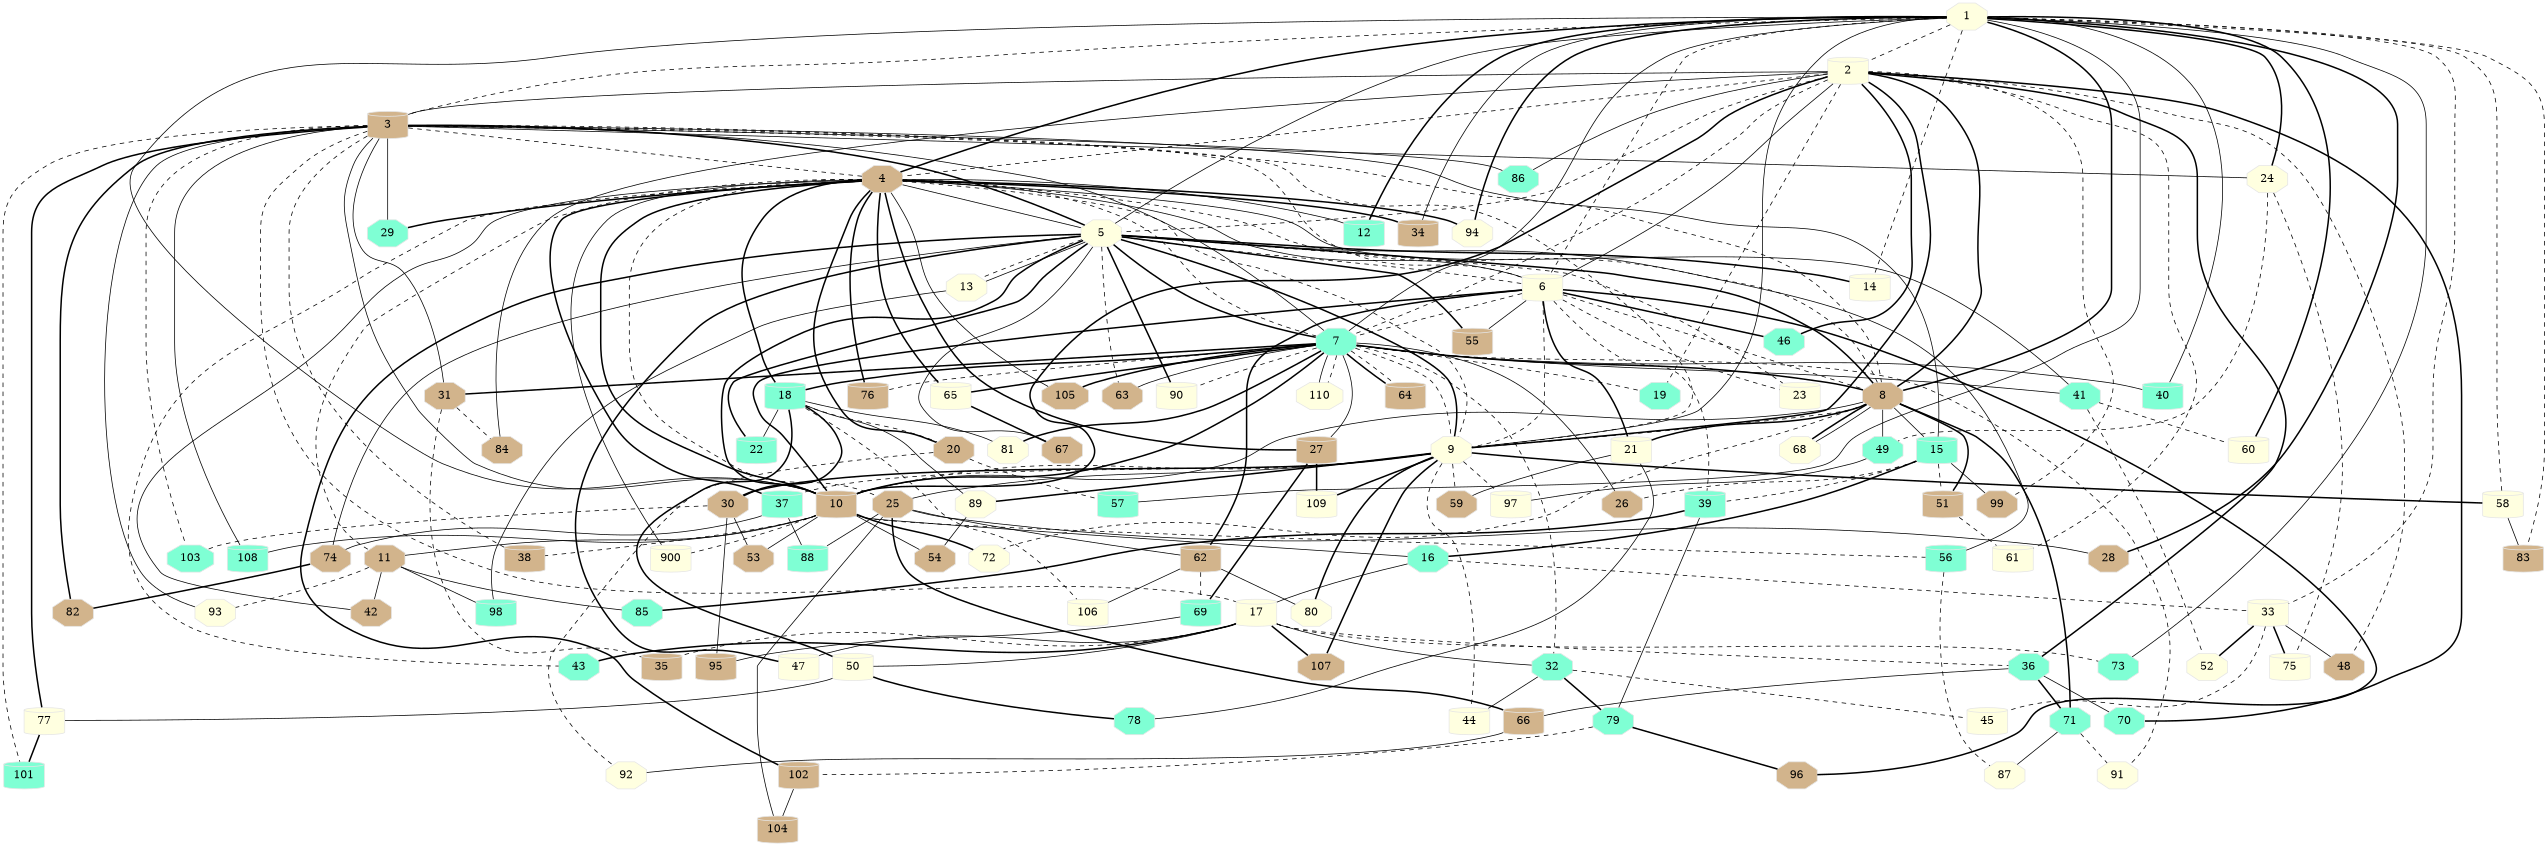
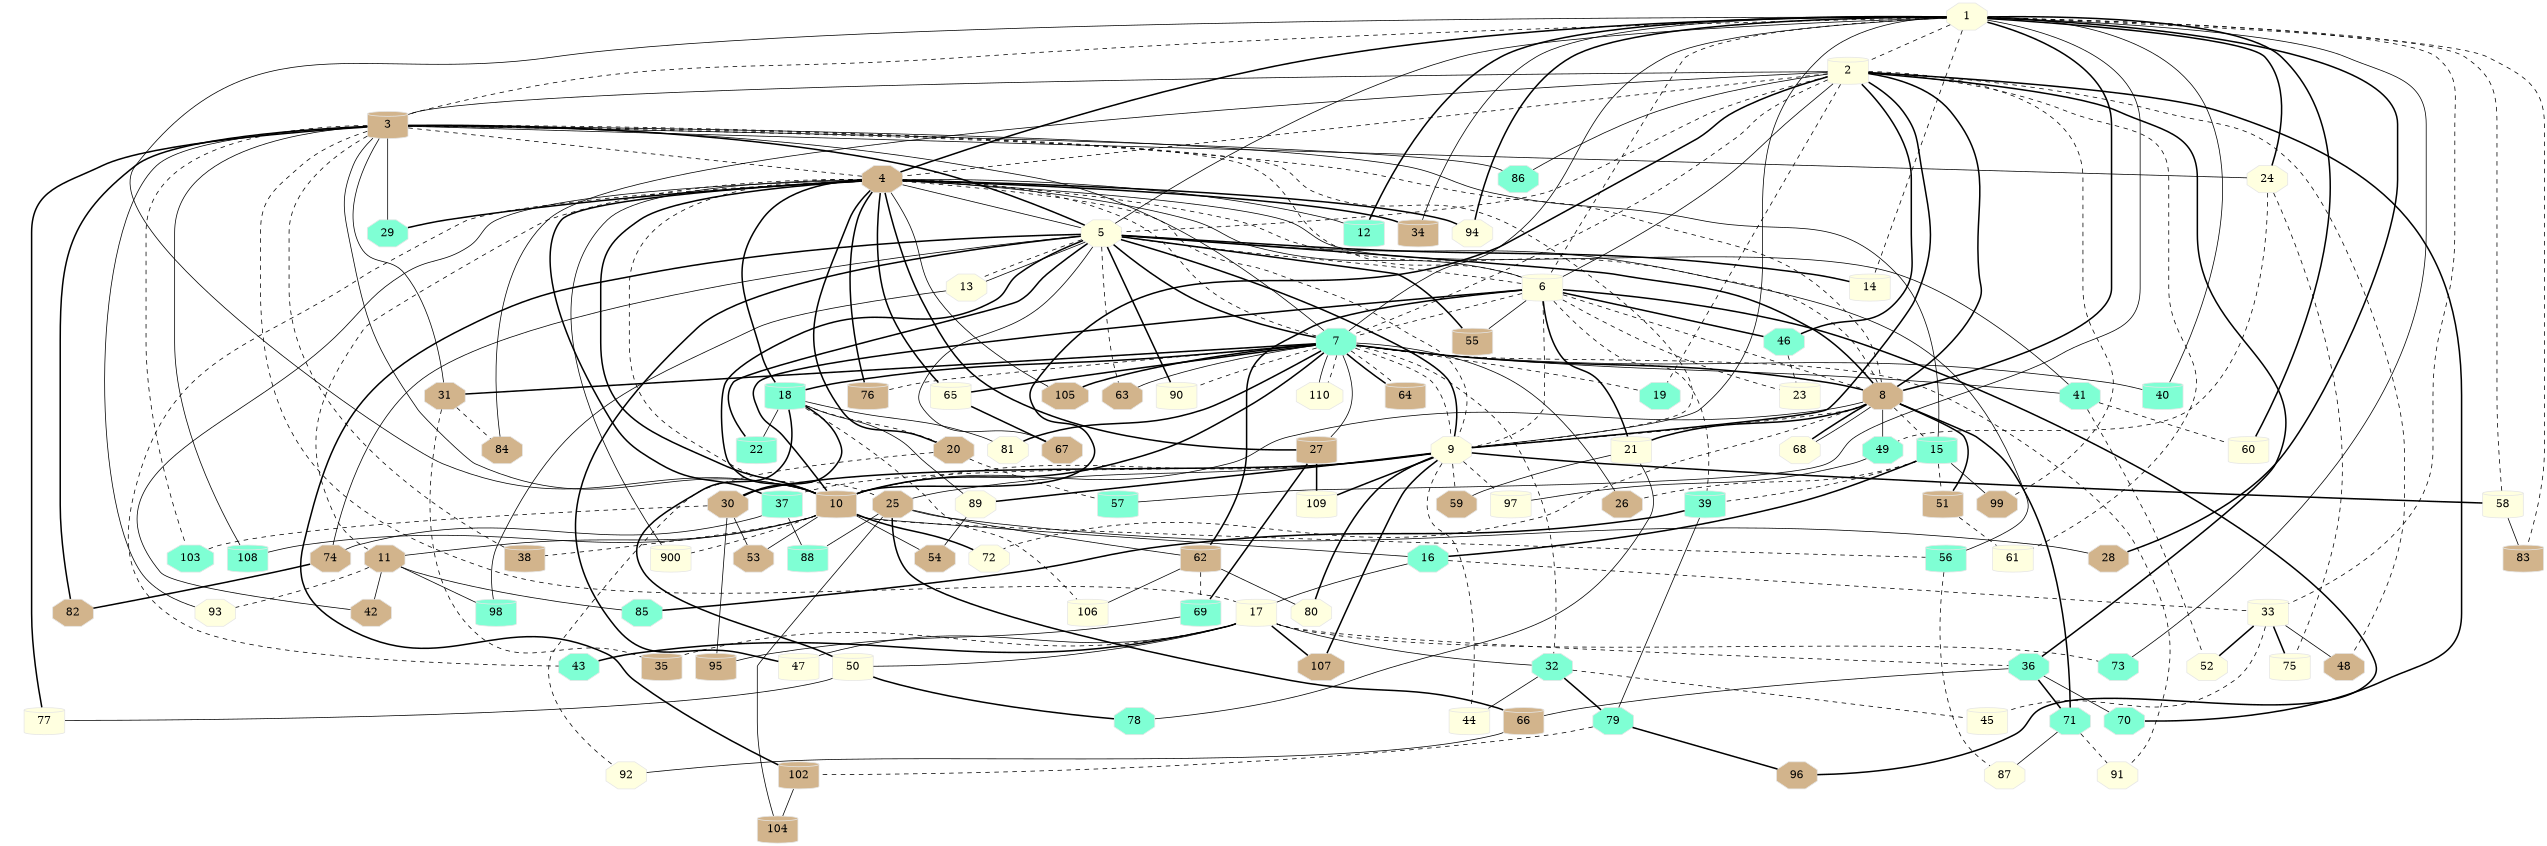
(1585, 279) -> (1792, 369)
(1909, 422) -> (1909, 422)
(24, 775) -> none
